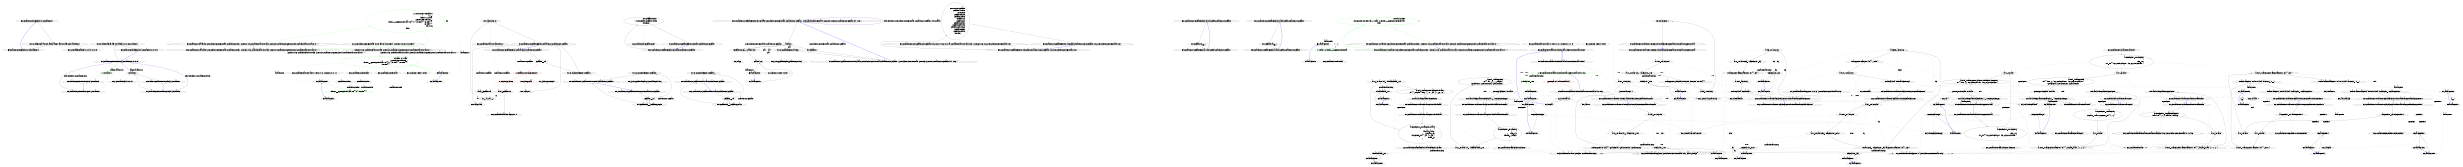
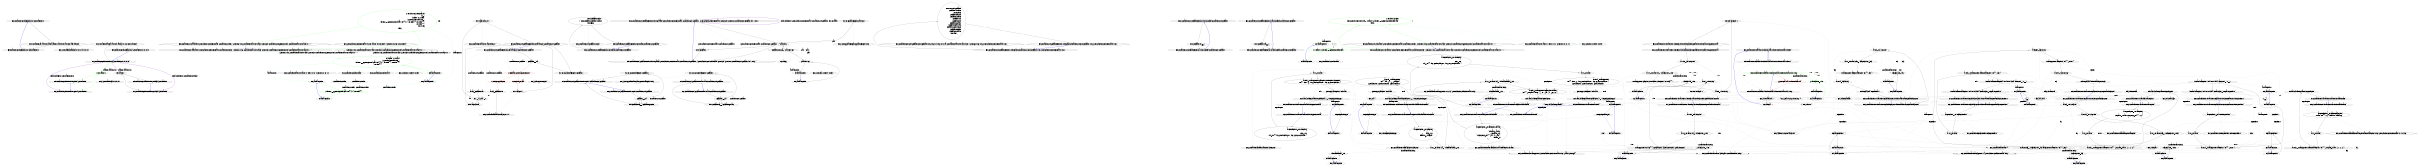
(788, 47) -> (825, 42)
none -> (1549, 106)
